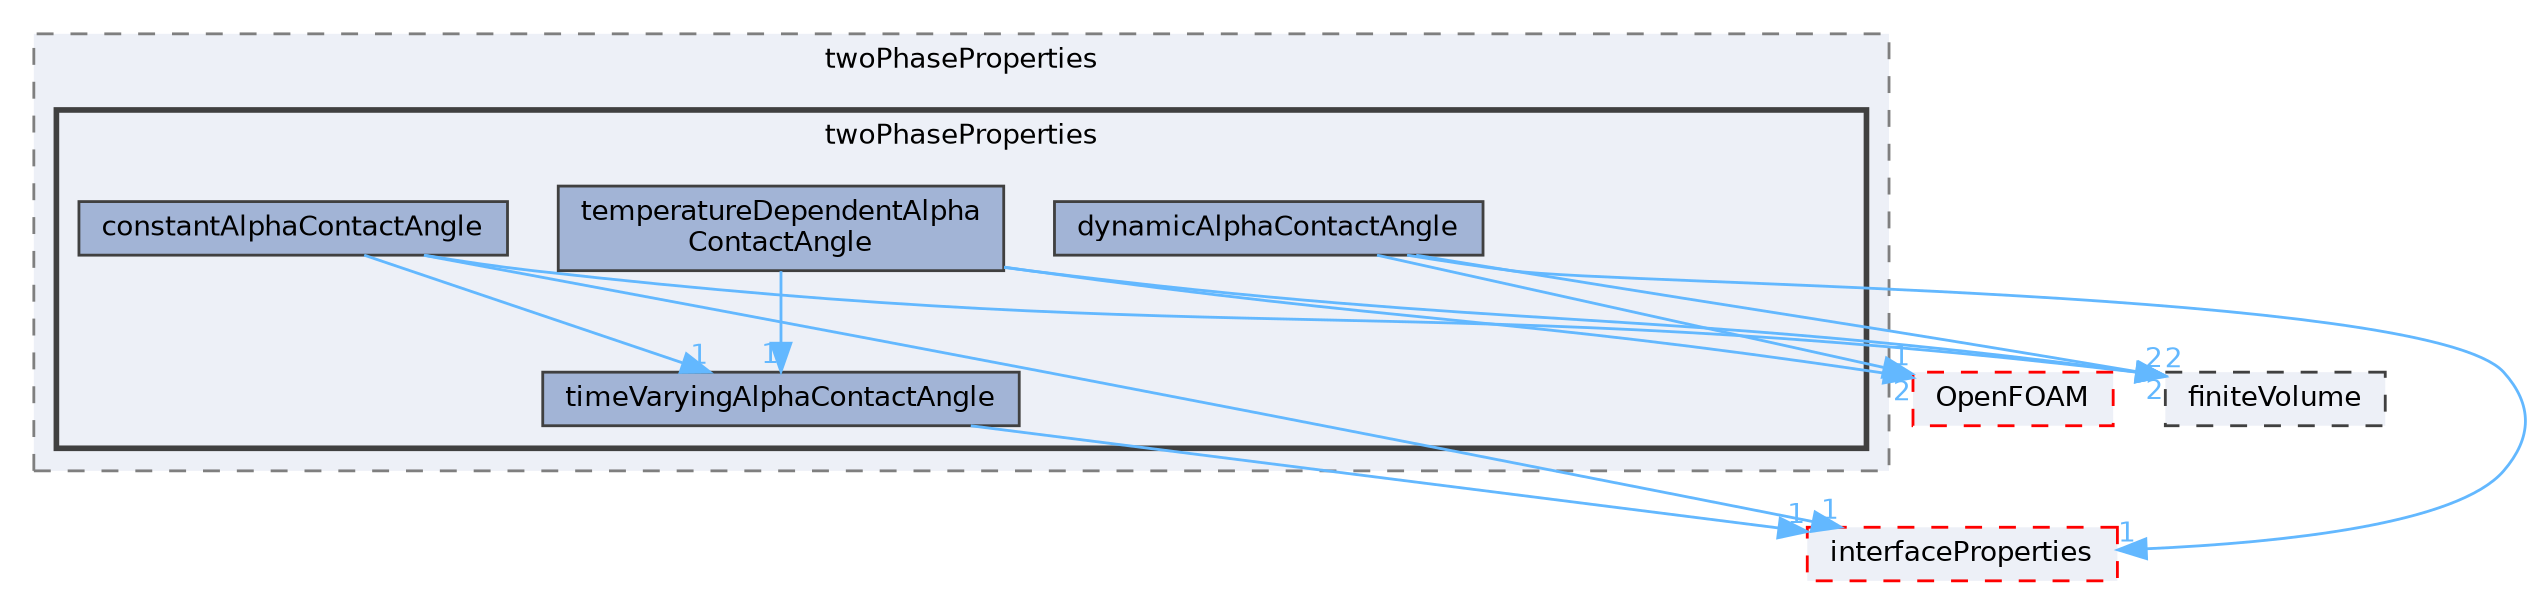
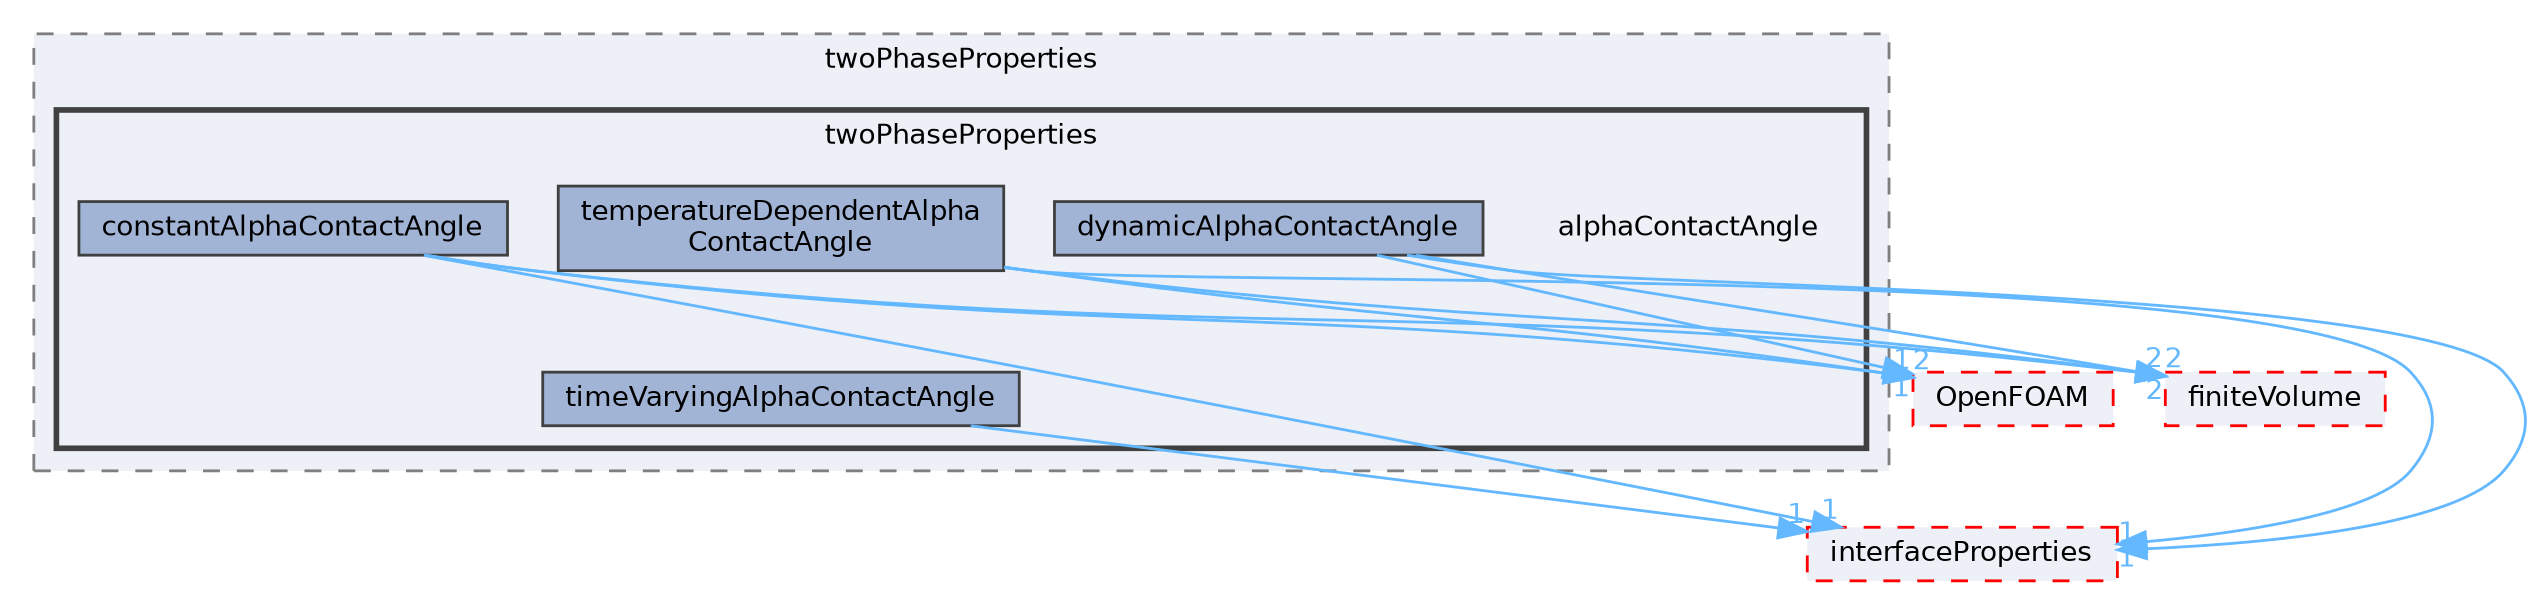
none -> (1689, 228)
(781, 307) -> (2352, 347)
(523, 309) -> (1155, 318)
(2275, 399) -> (2275, 399)
